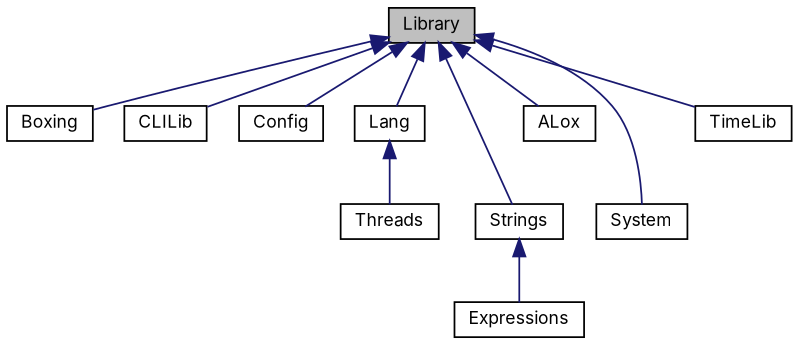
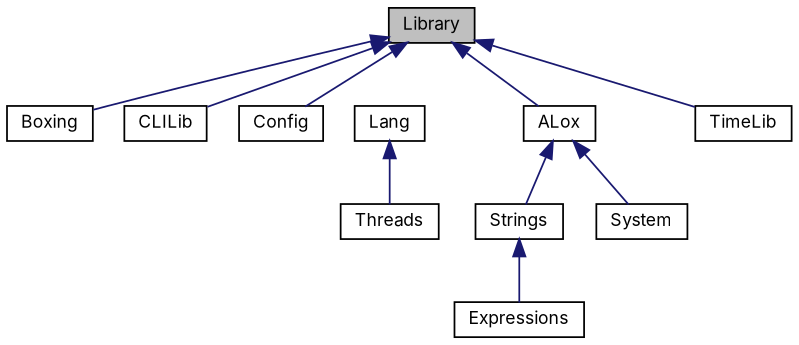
(407, 83) -> none
(600, 94) -> (607, 179)
(479, 132) -> (536, 181)
